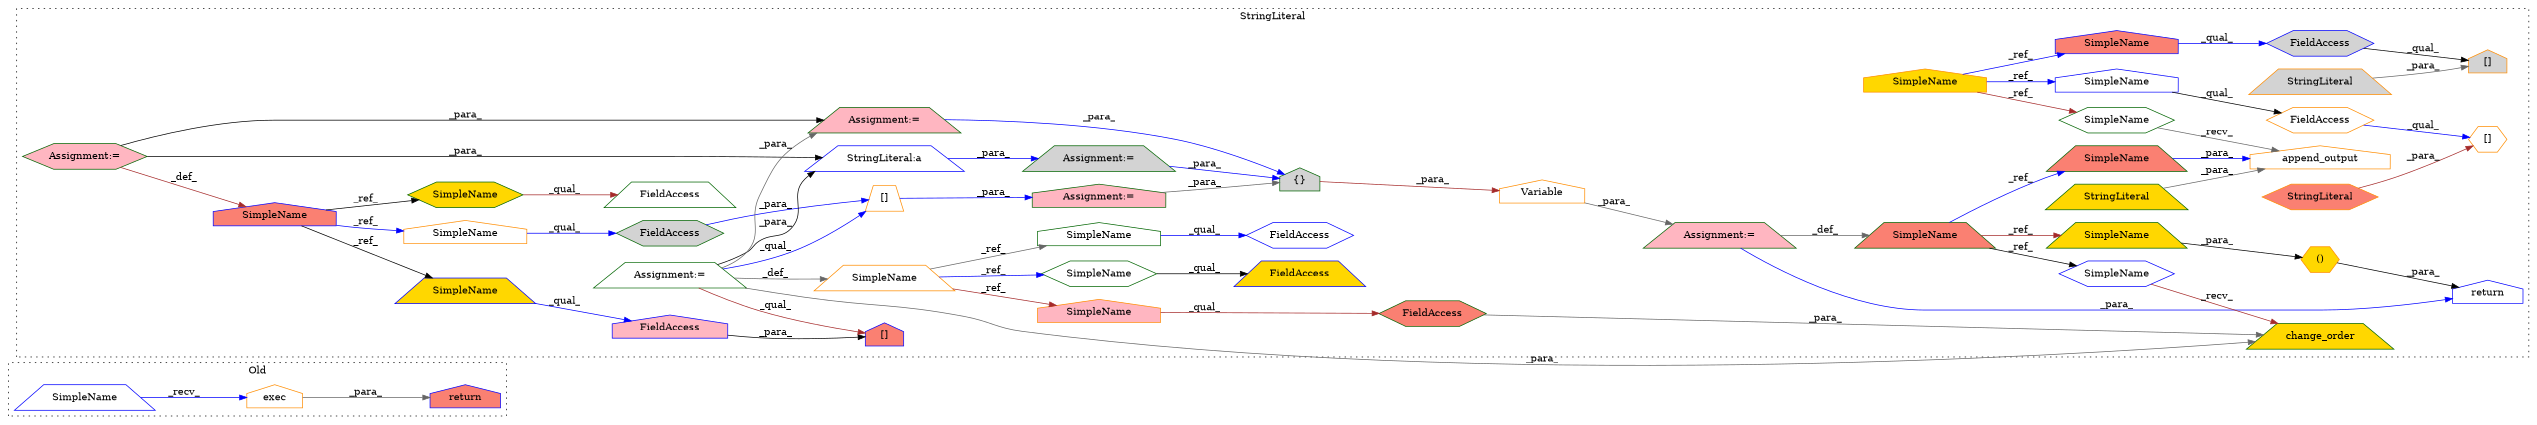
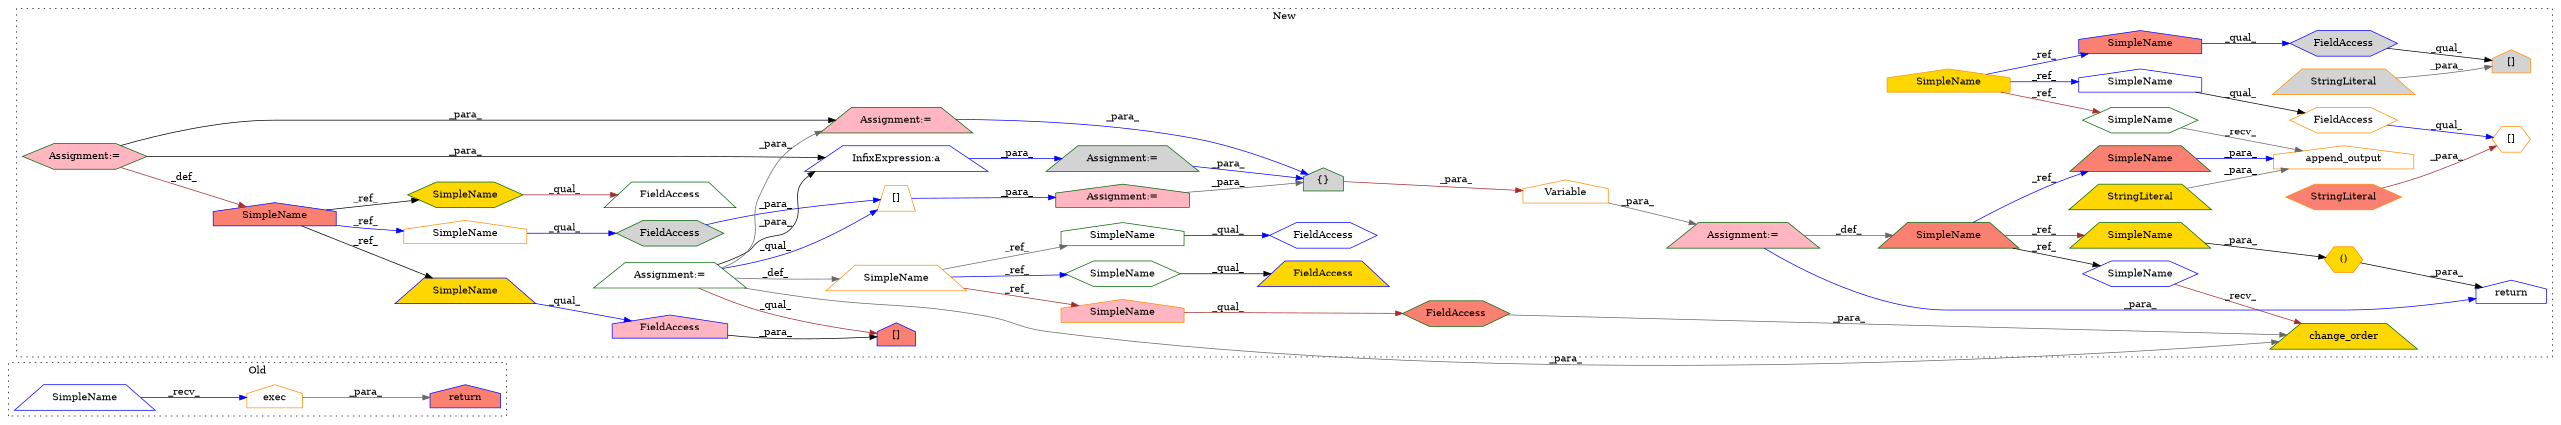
(1273, 17) -> (1285, 17)
(884, 159) -> (896, 159)
